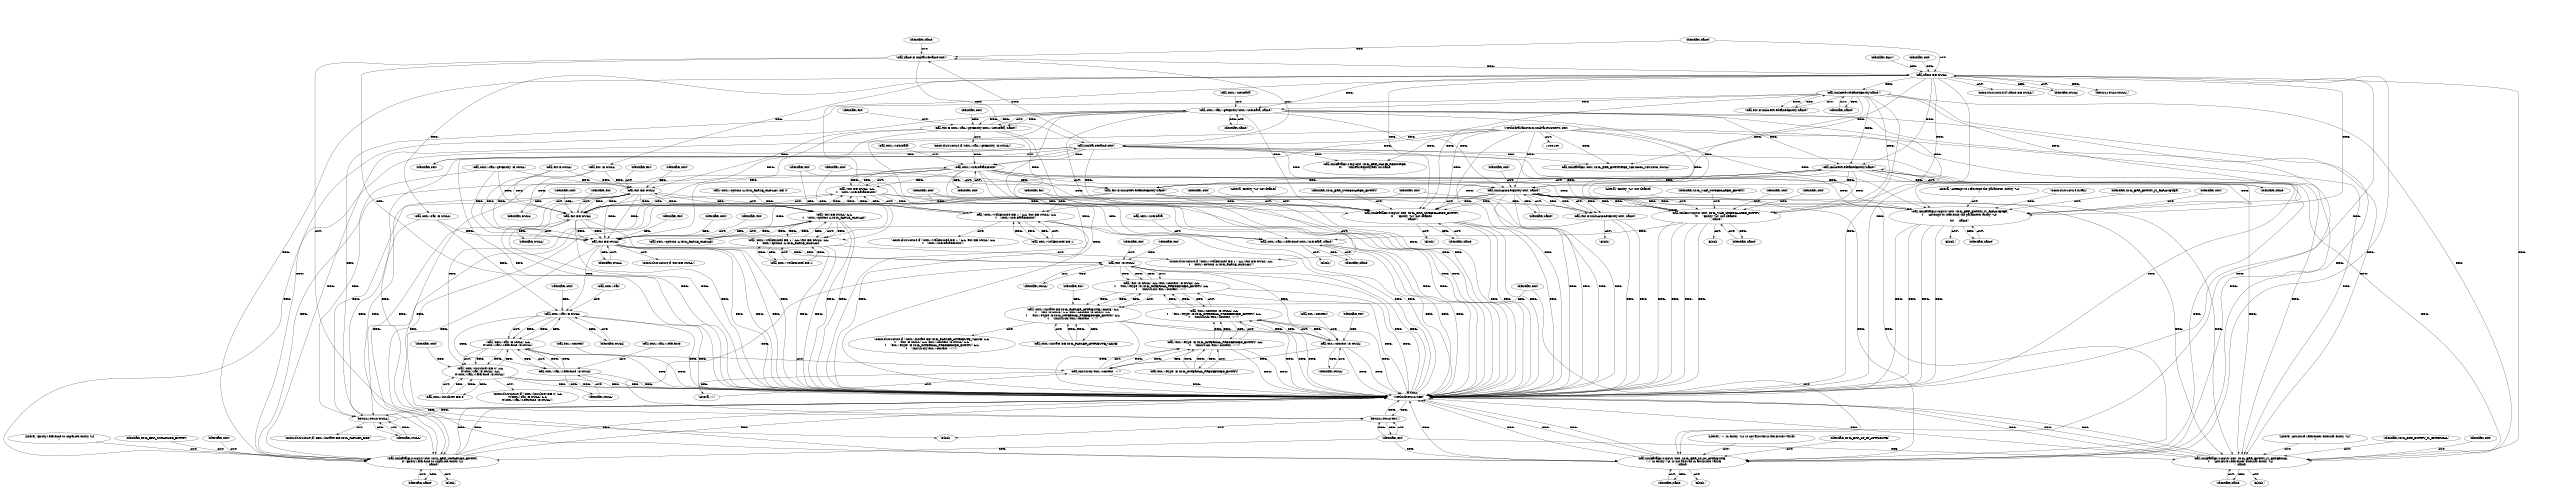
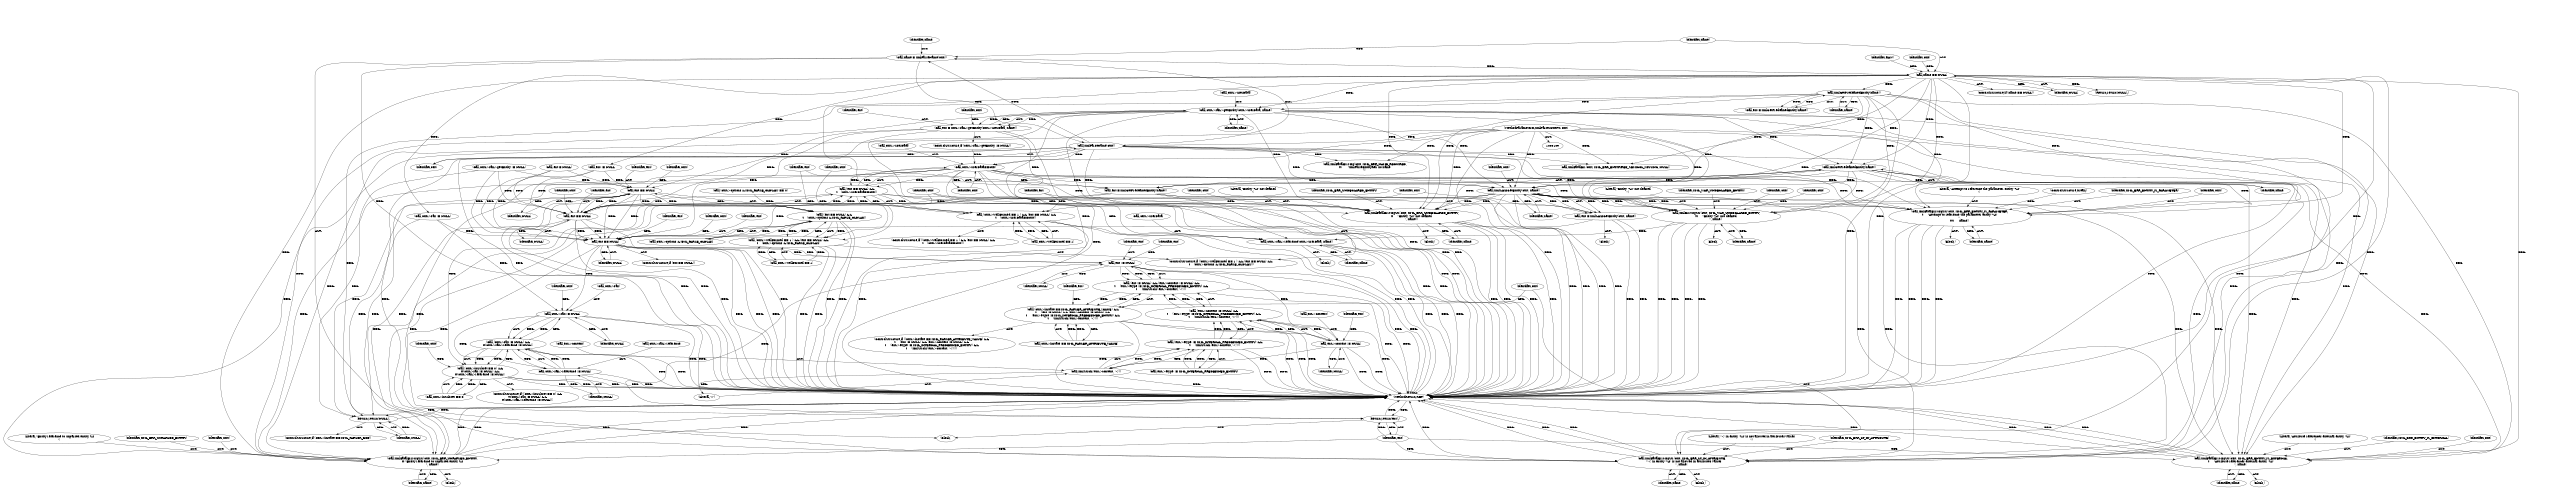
none -> (1769, 171)
(1078, 180) -> (1078, 180)
(380, 201) -> (380, 201)
